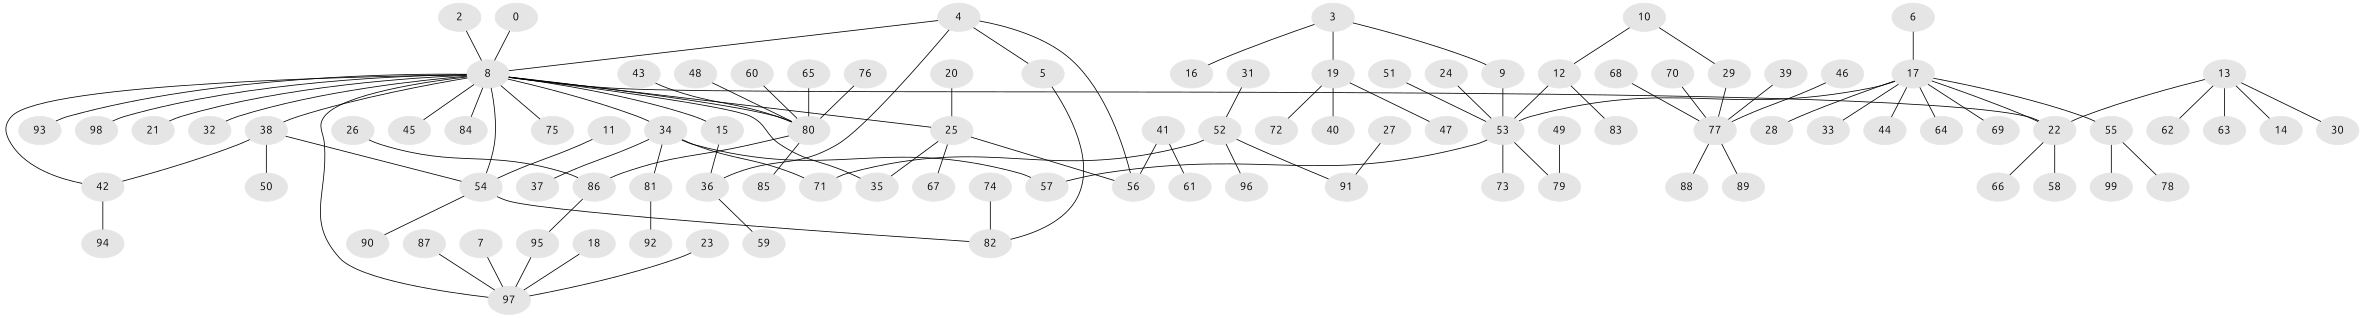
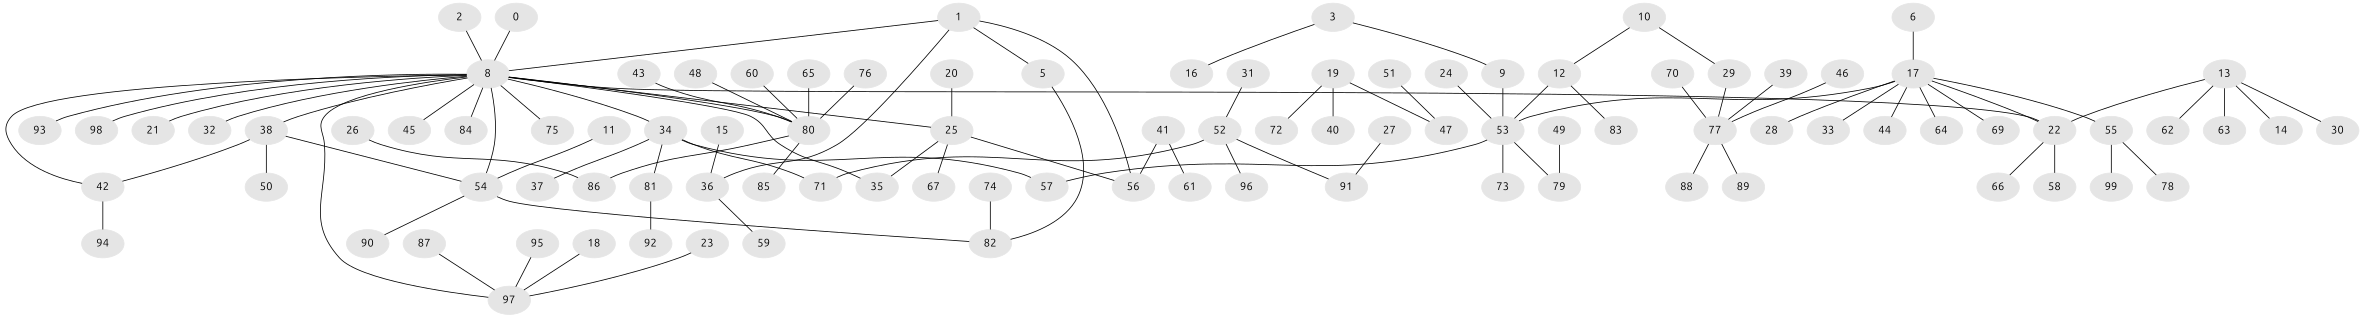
(959, 17) -> (959, 17)
(1333, 46) -> none
(1616, 74) -> none
(628, 98) -> none
(1446, 102) -> (1418, 102)
(566, 215) -> none
(481, 244) -> none
